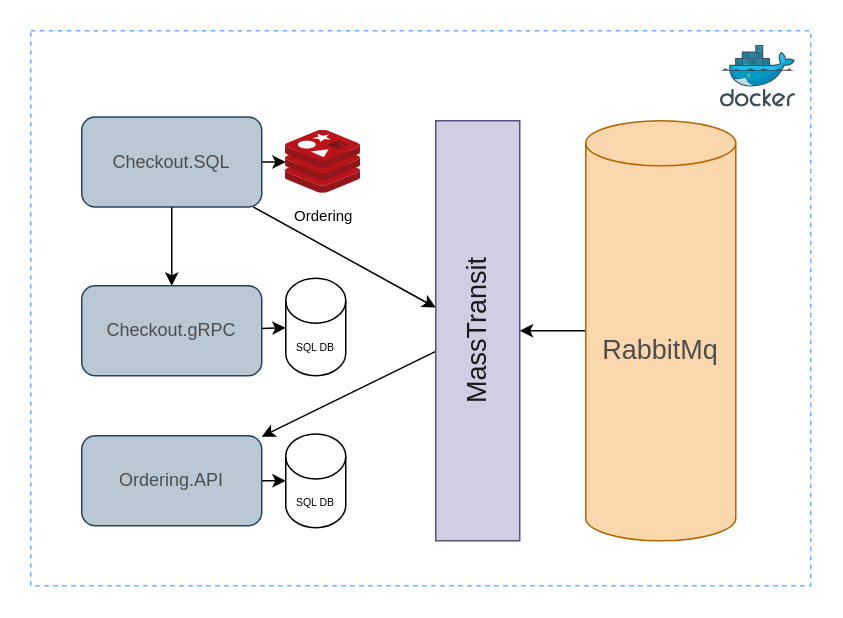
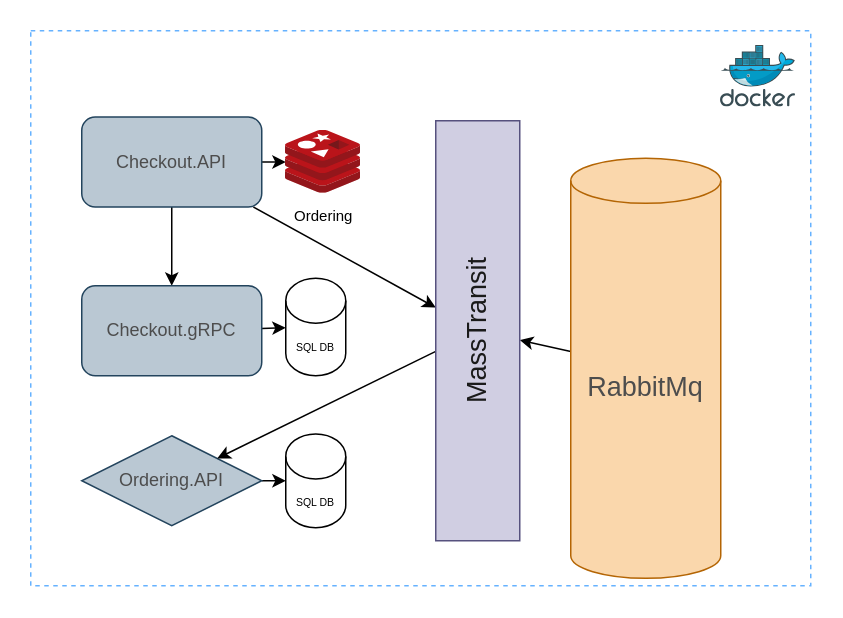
(172, 163) -> (172, 163)
(661, 331) -> (646, 368)
(172, 481) -> (172, 481)
